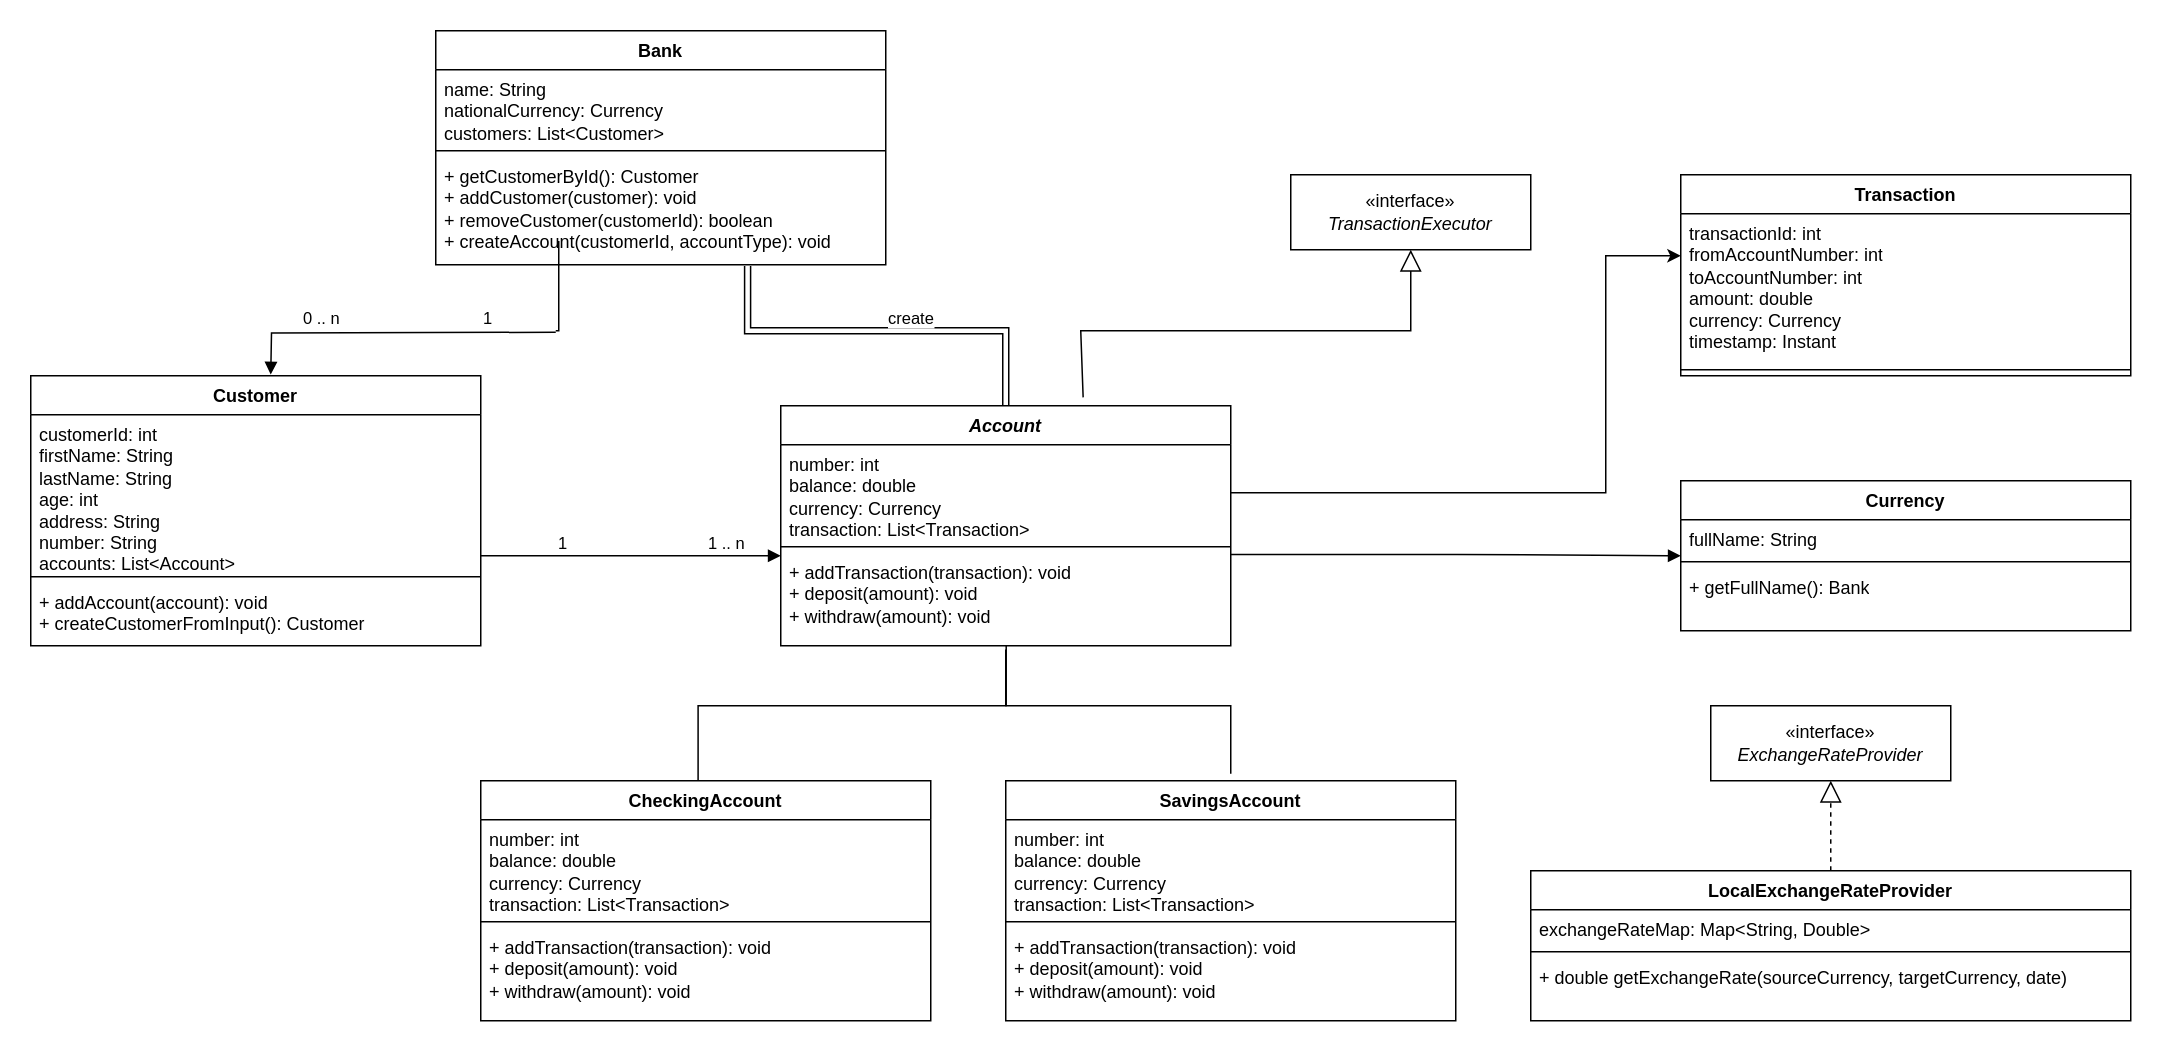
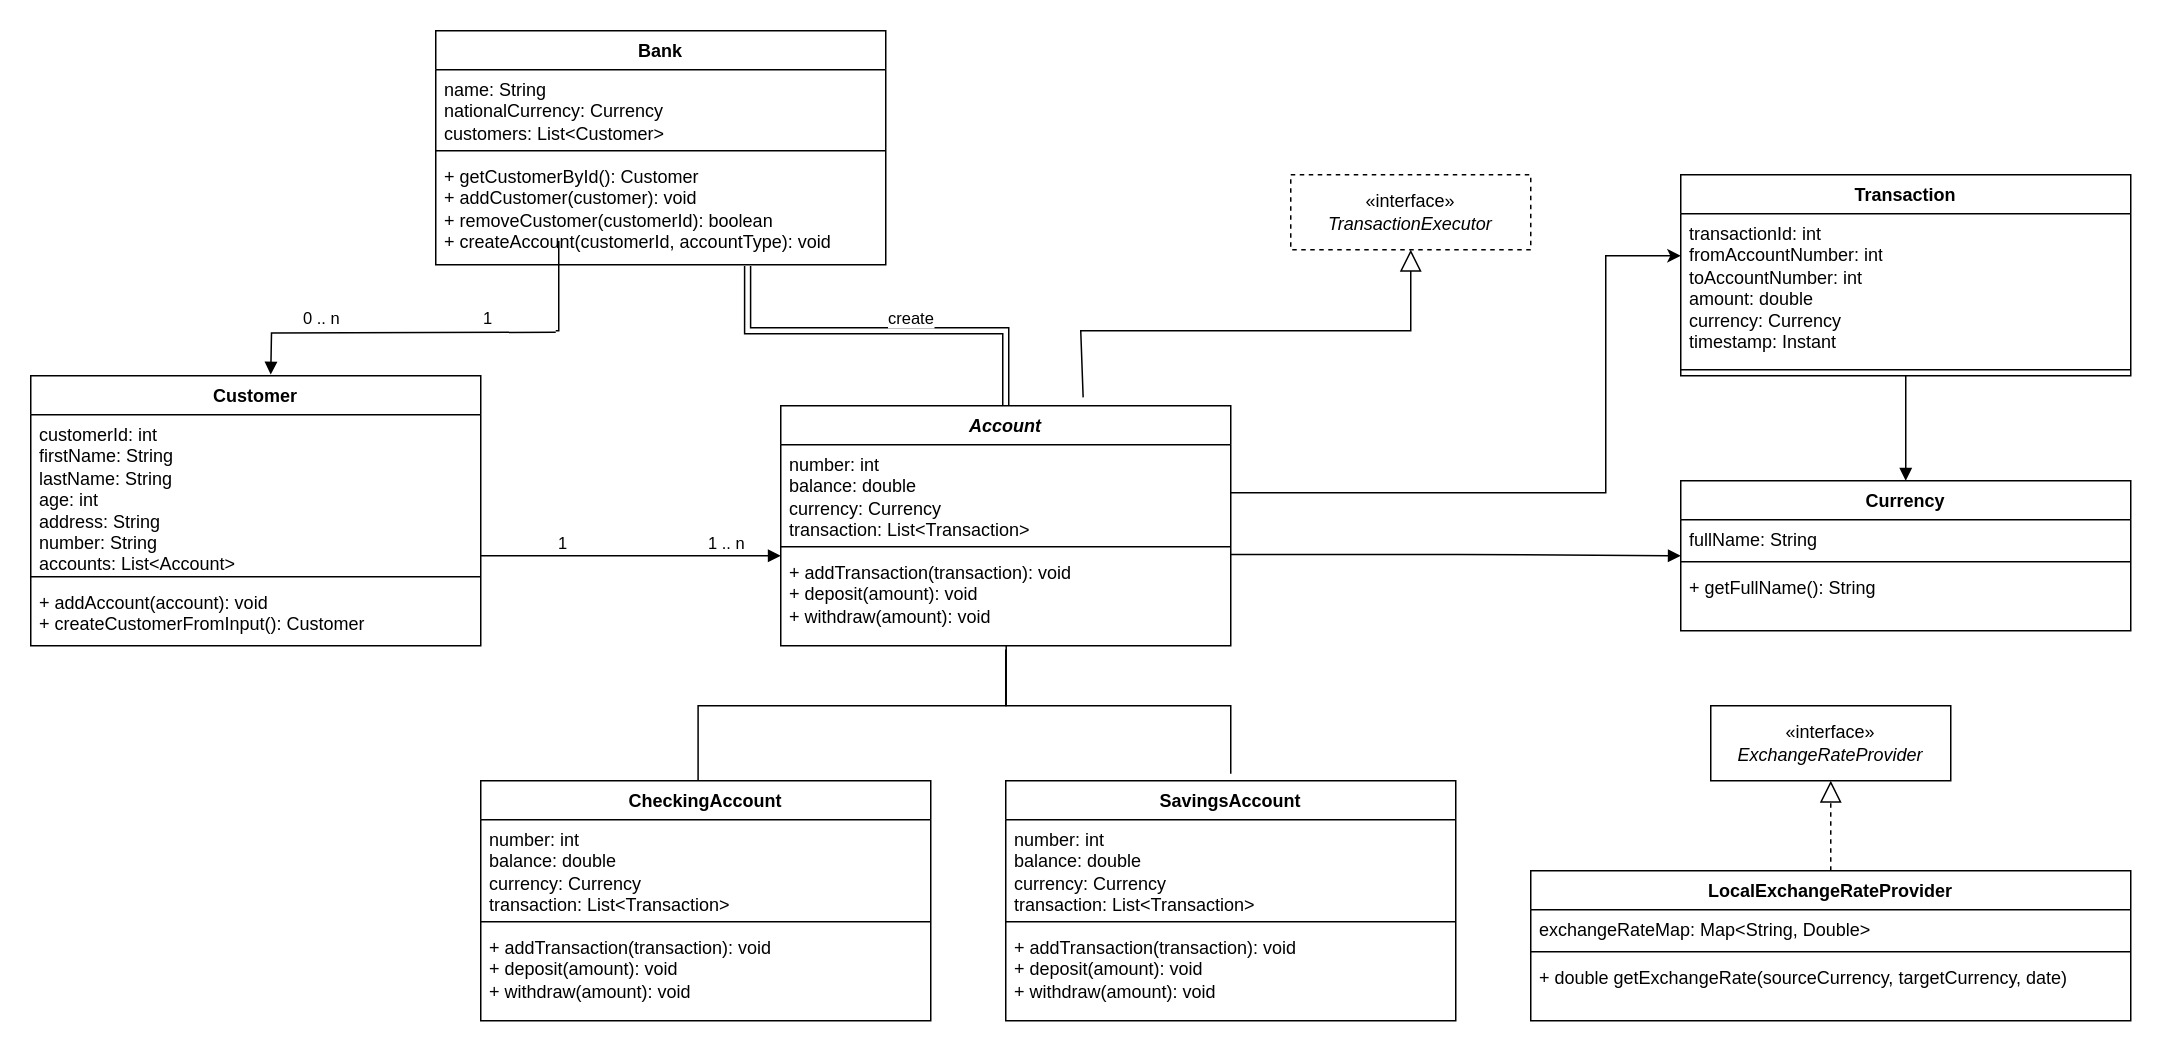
(1411, 212) -> (1411, 212)
none -> (1906, 423)
(1784, 589) -> (1792, 589)
